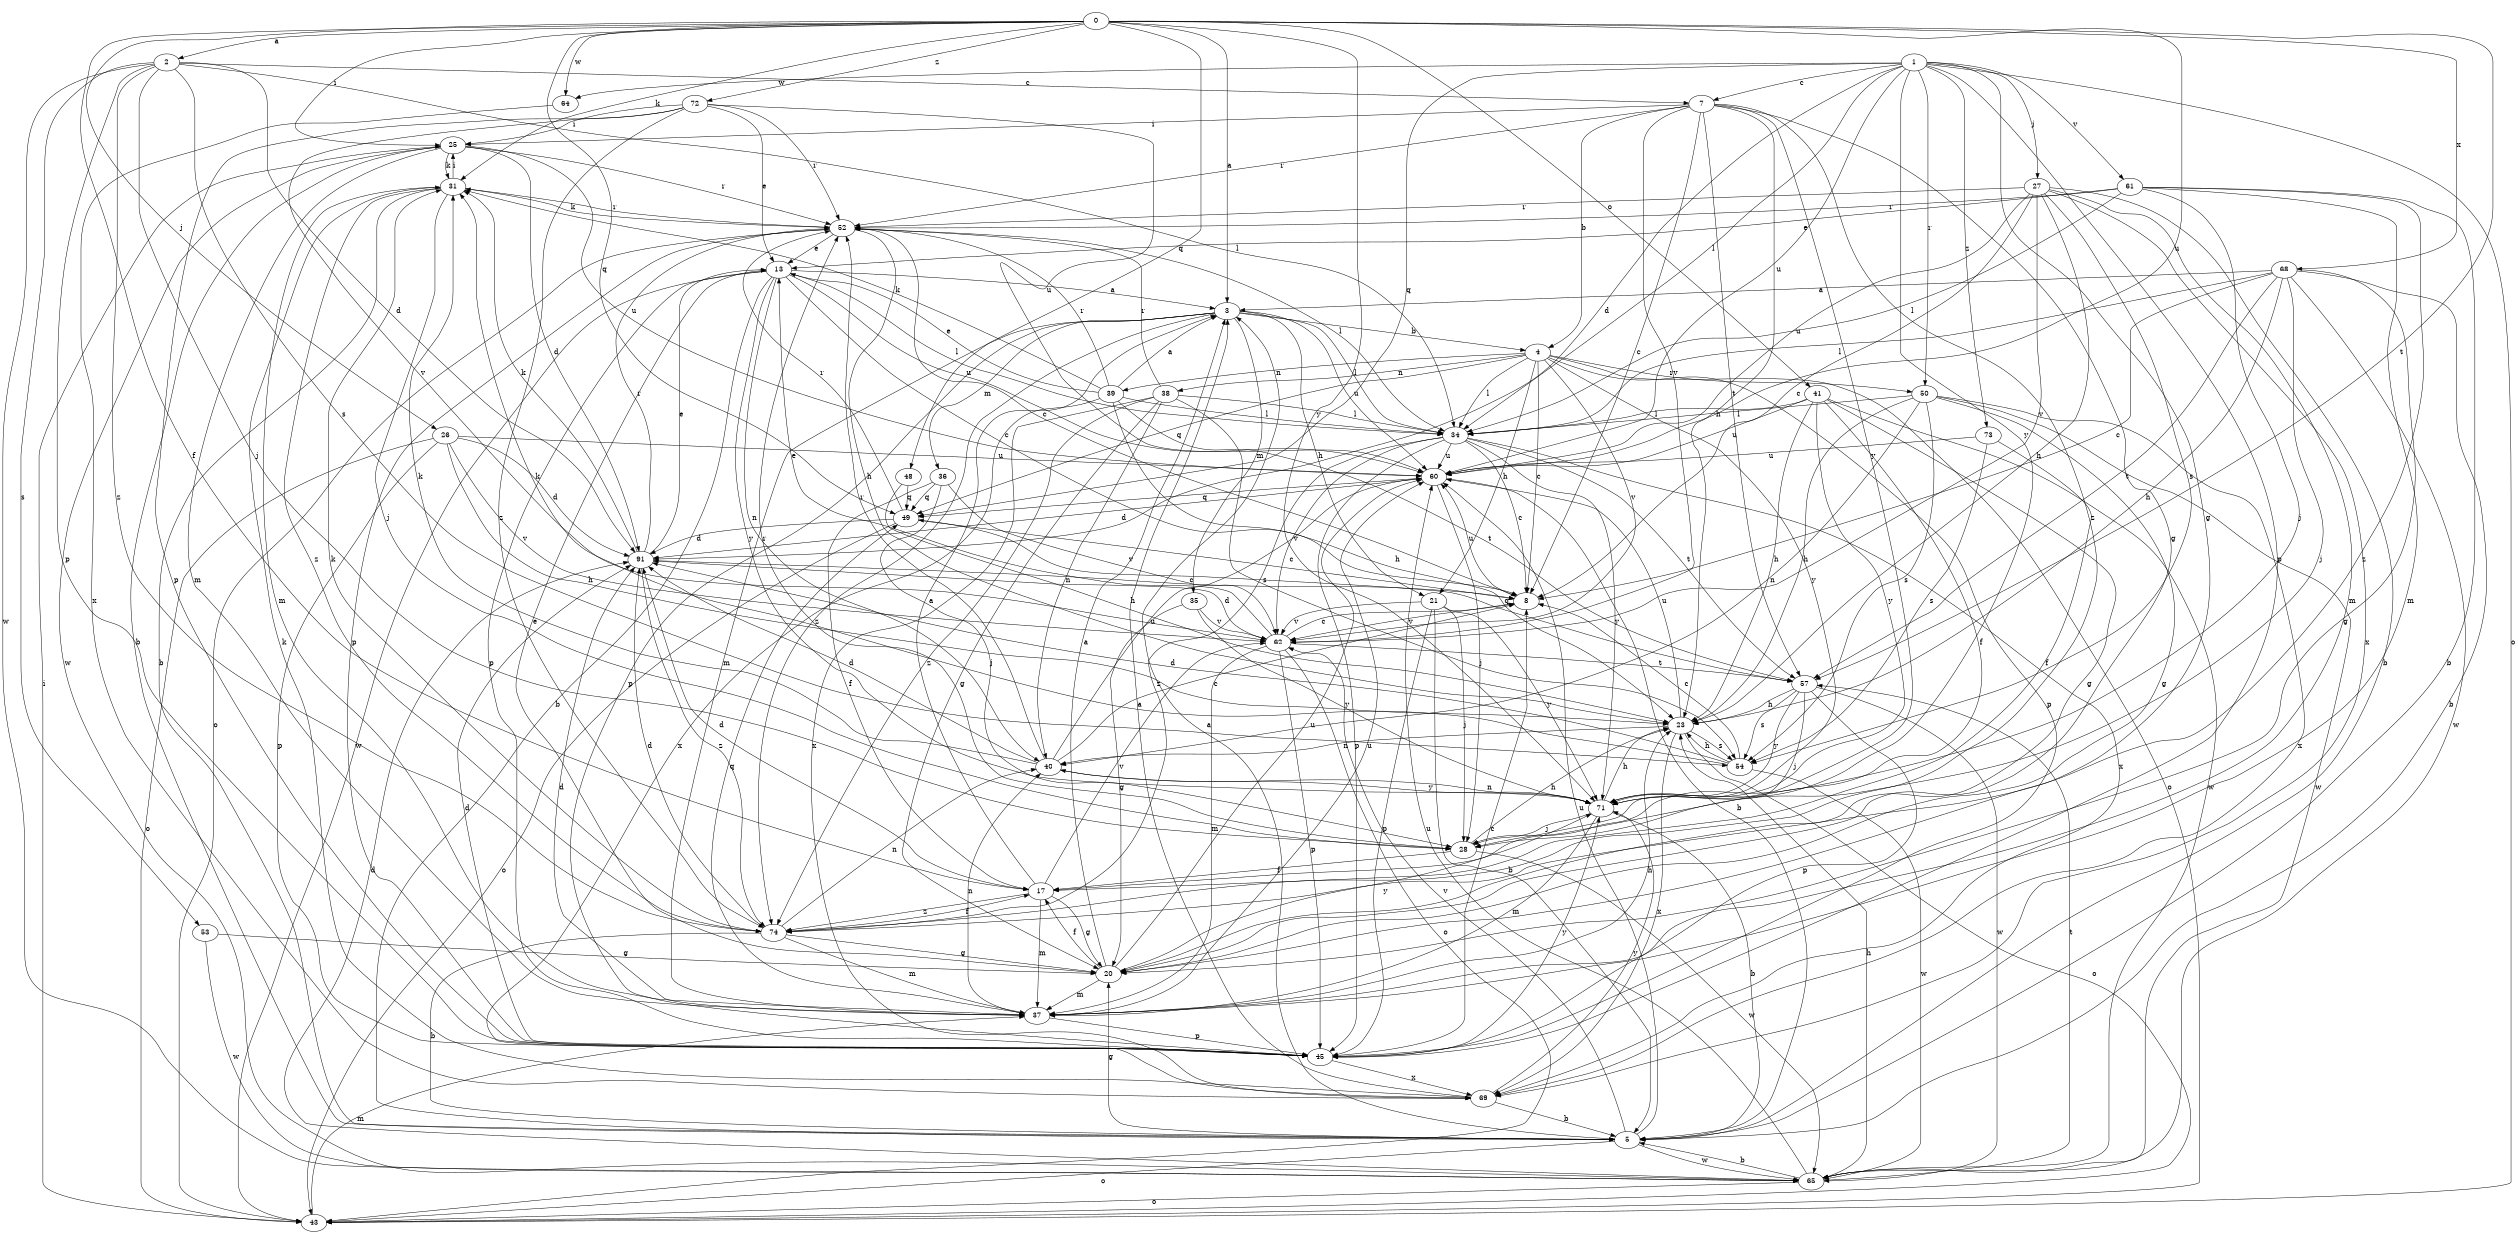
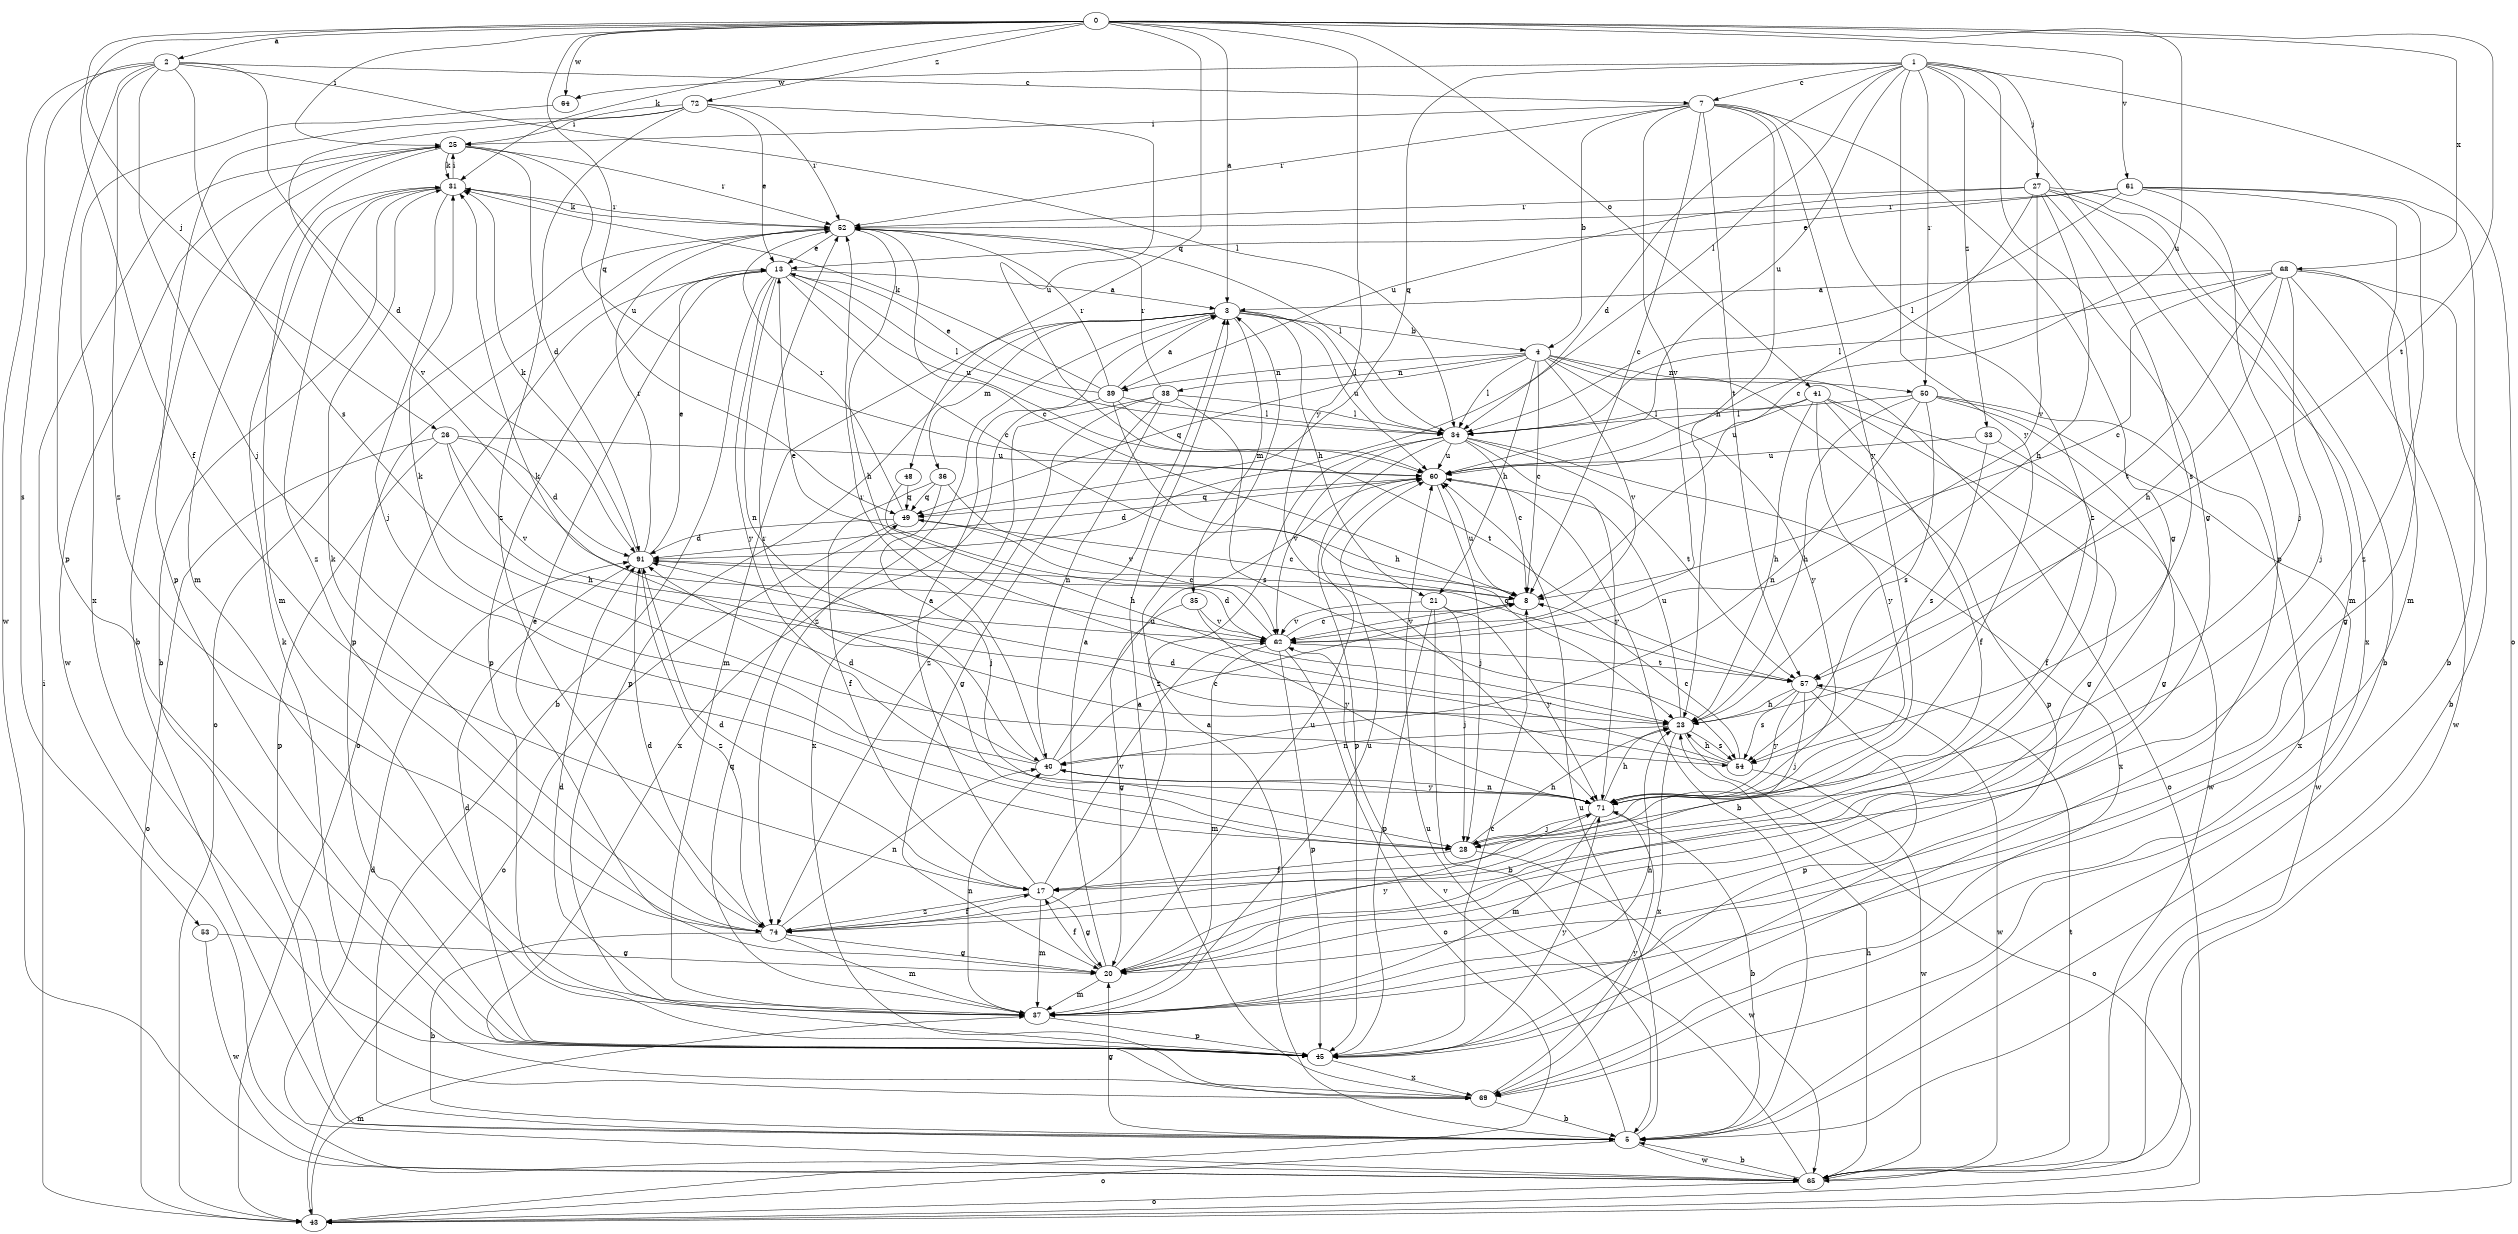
(2037, 94) -> (1673, 33)
(1753, 364) -> (1565, 243)
(1671, 373) -> (1671, 373)
(1988, 435) -> (1988, 435)
(358, 746) -> (358, 746)
